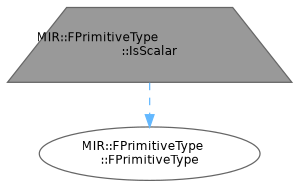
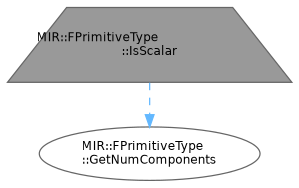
(150, 154) -> (150, 154)
